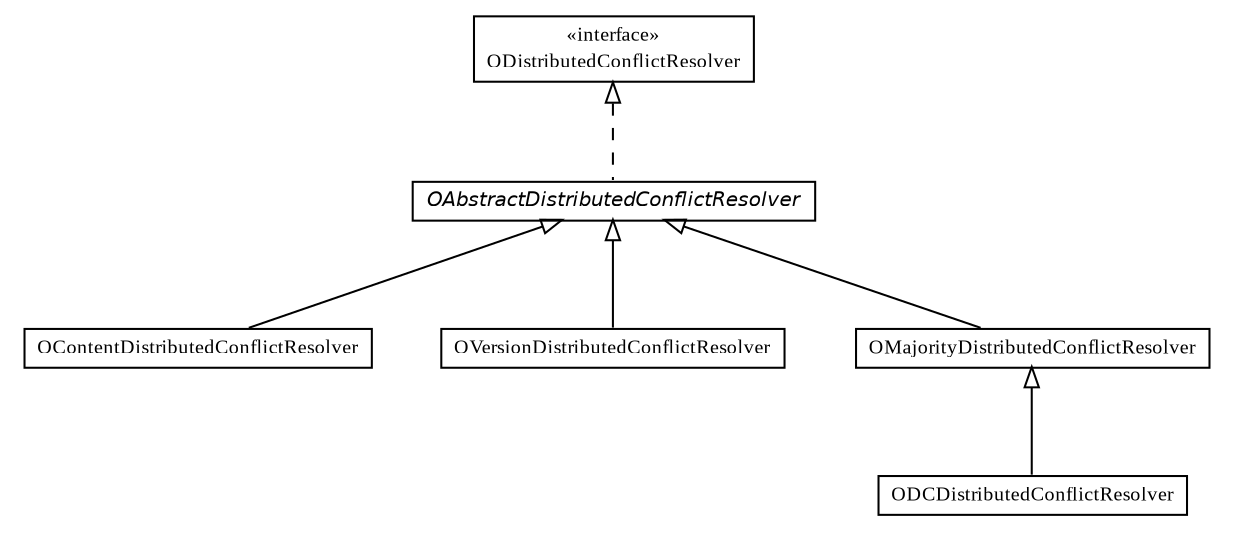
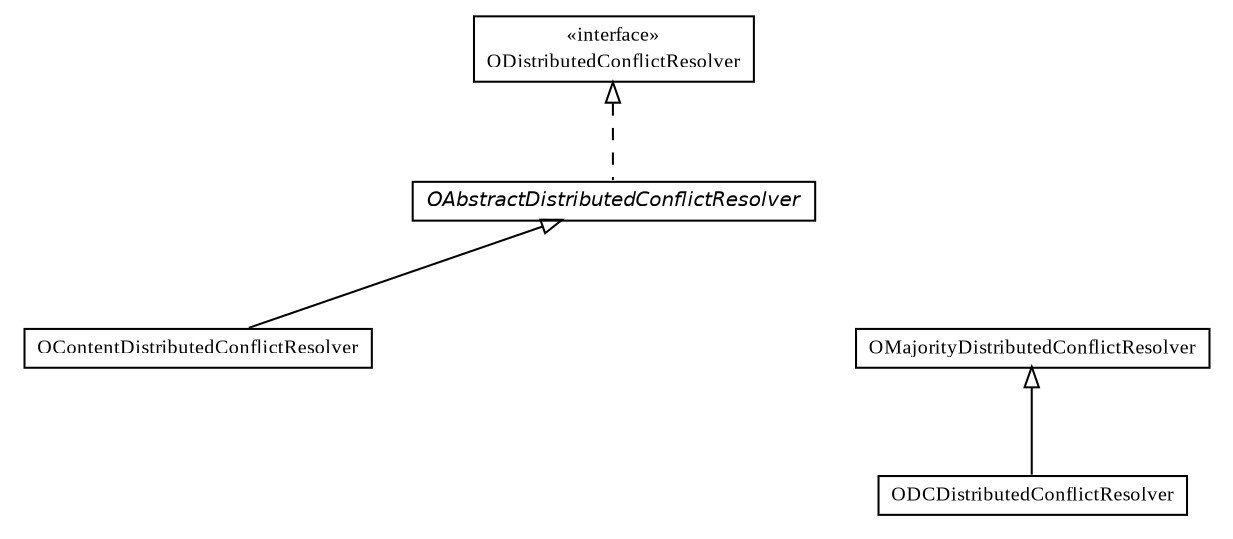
(832, 277) -> none
(613, 347) -> none
